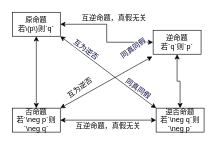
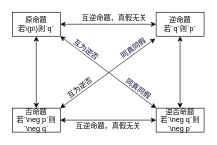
(177, 42) -> (180, 24)
